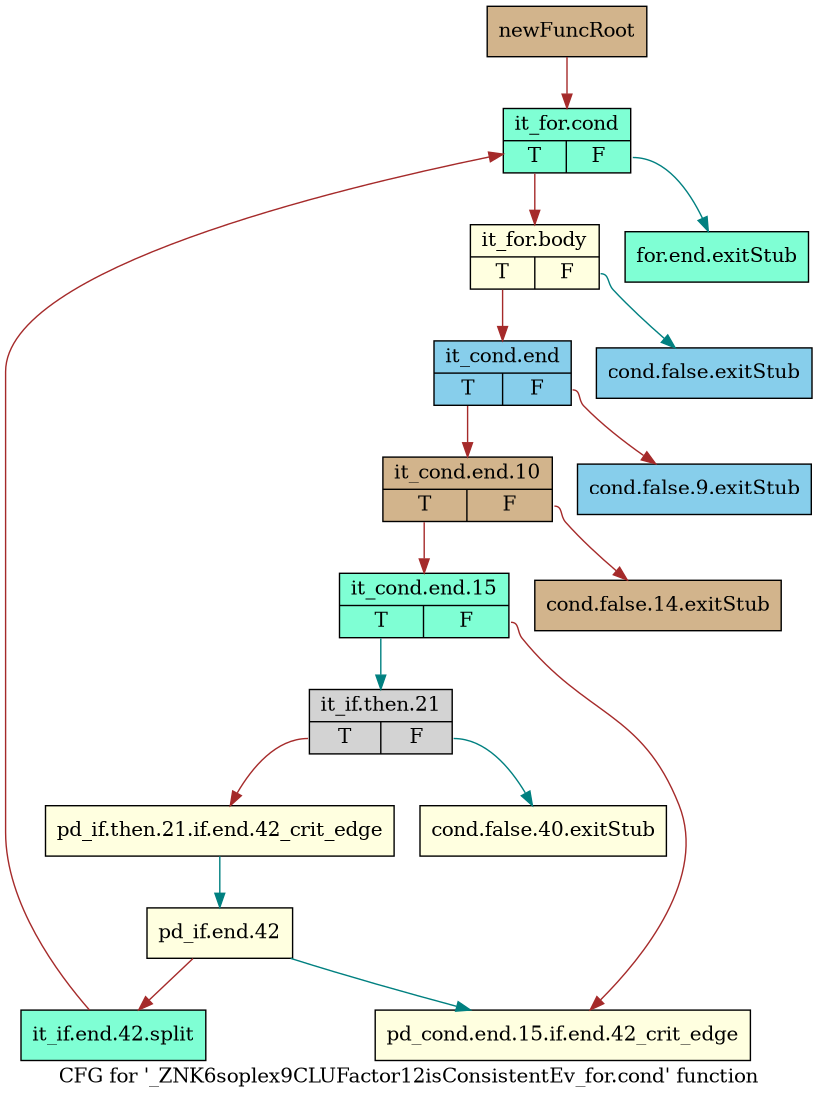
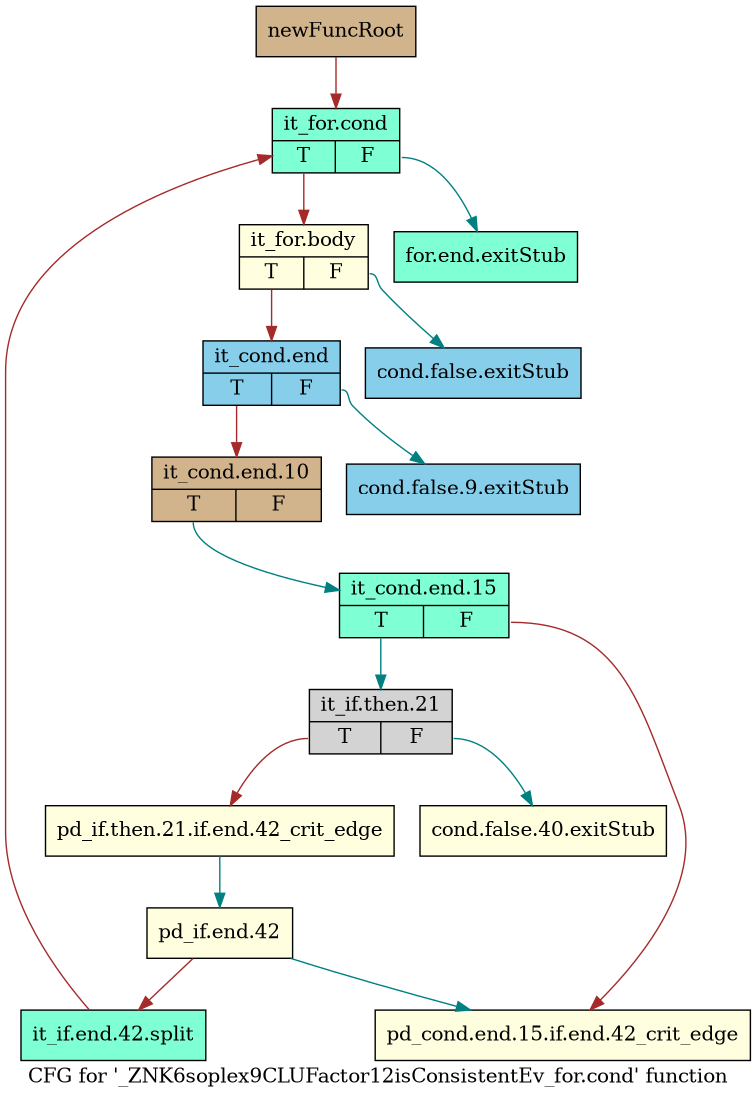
(605, 425) -> (374, 425)
(424, 540) -> (251, 567)
(658, 606) -> none
